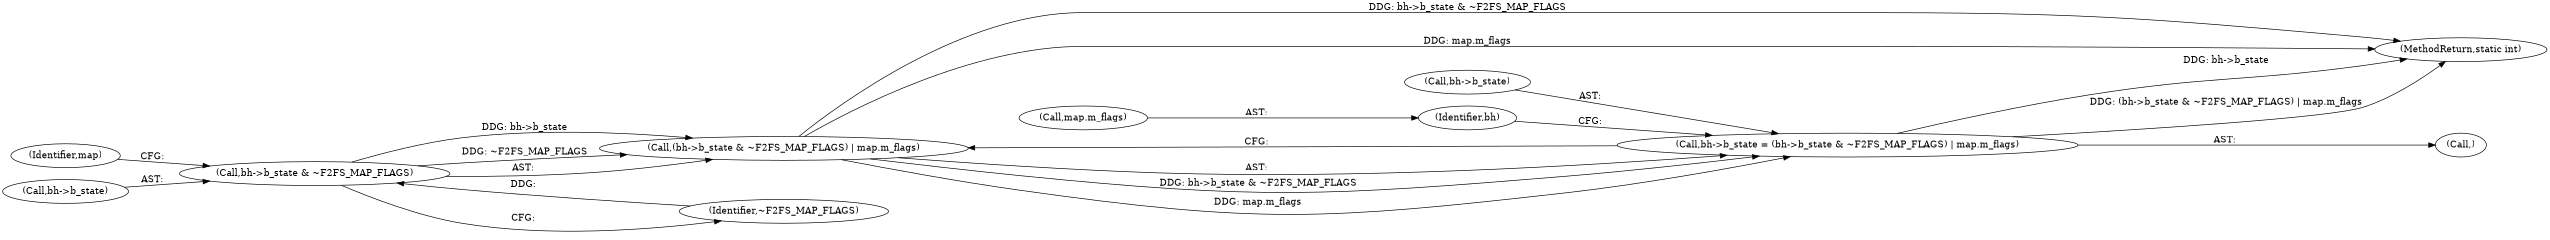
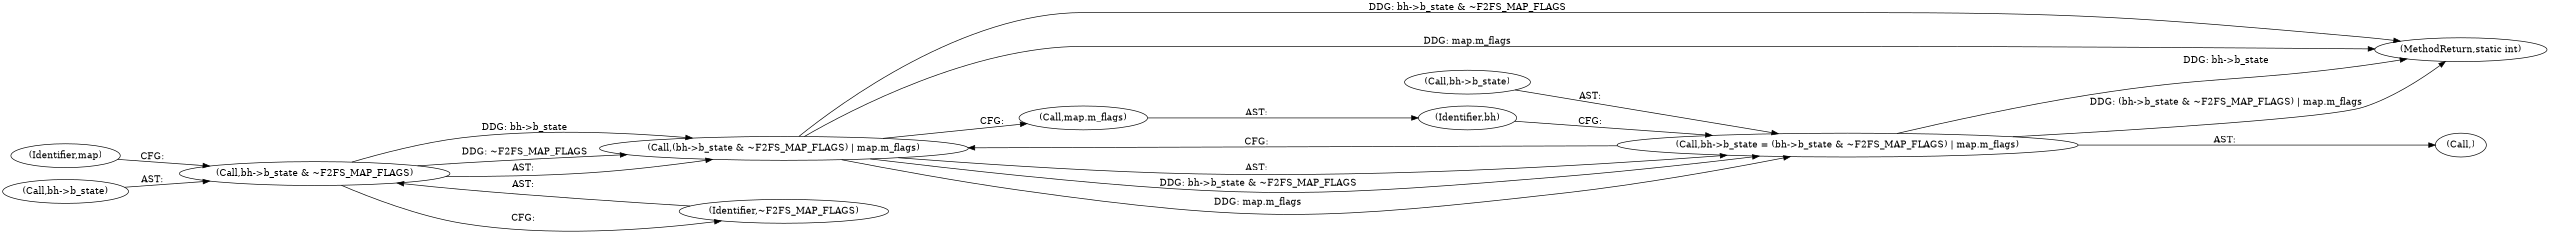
none -> (952, 131)
(525, 185) -> (525, 185)
